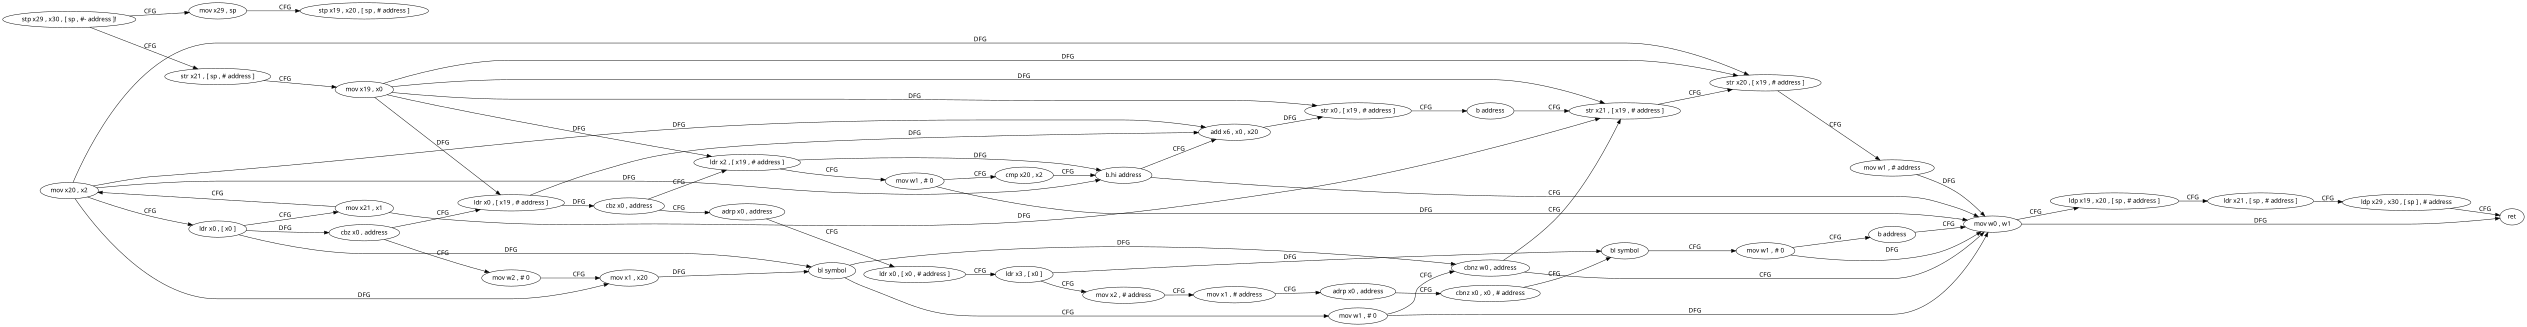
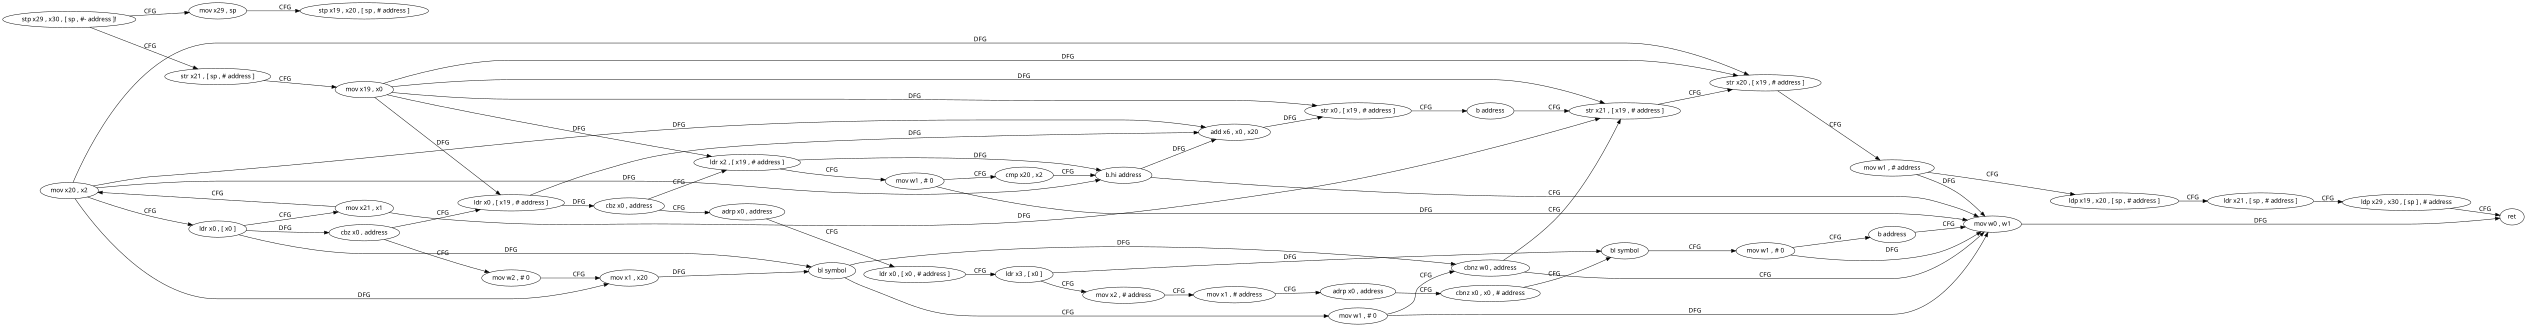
(1179, 149) -> (1179, 149)
(2045, 214) -> (1999, 183)
